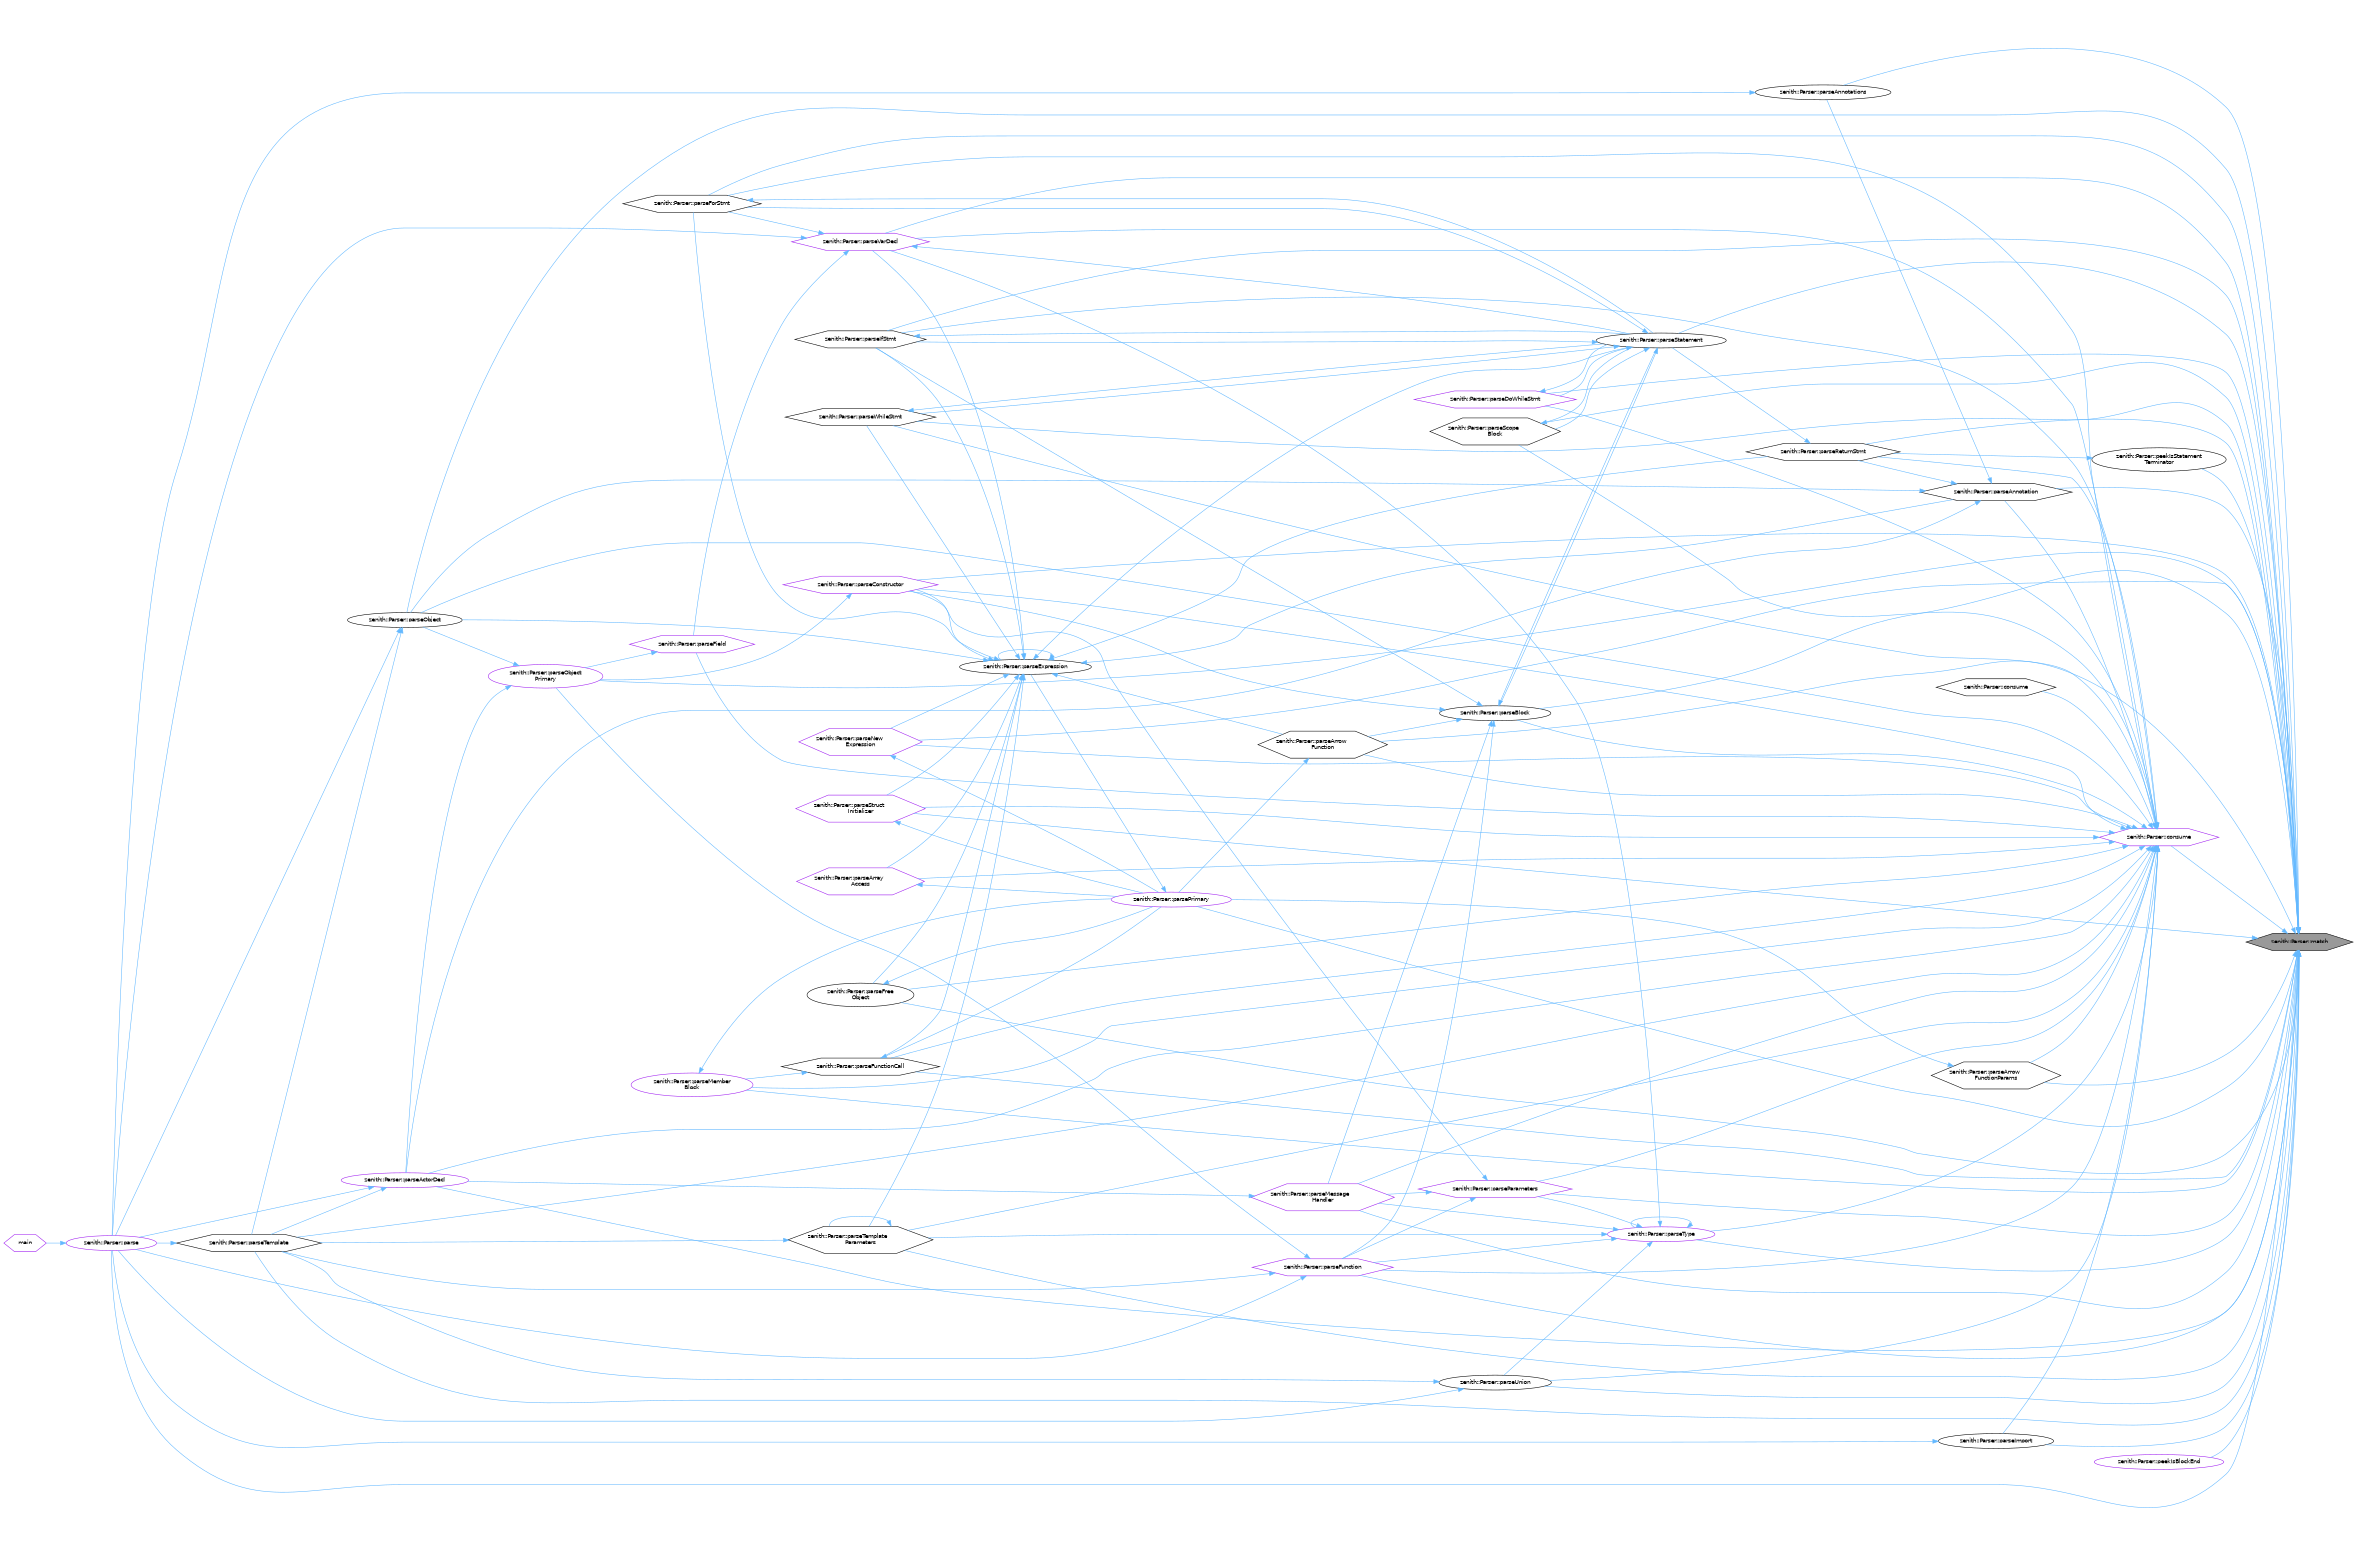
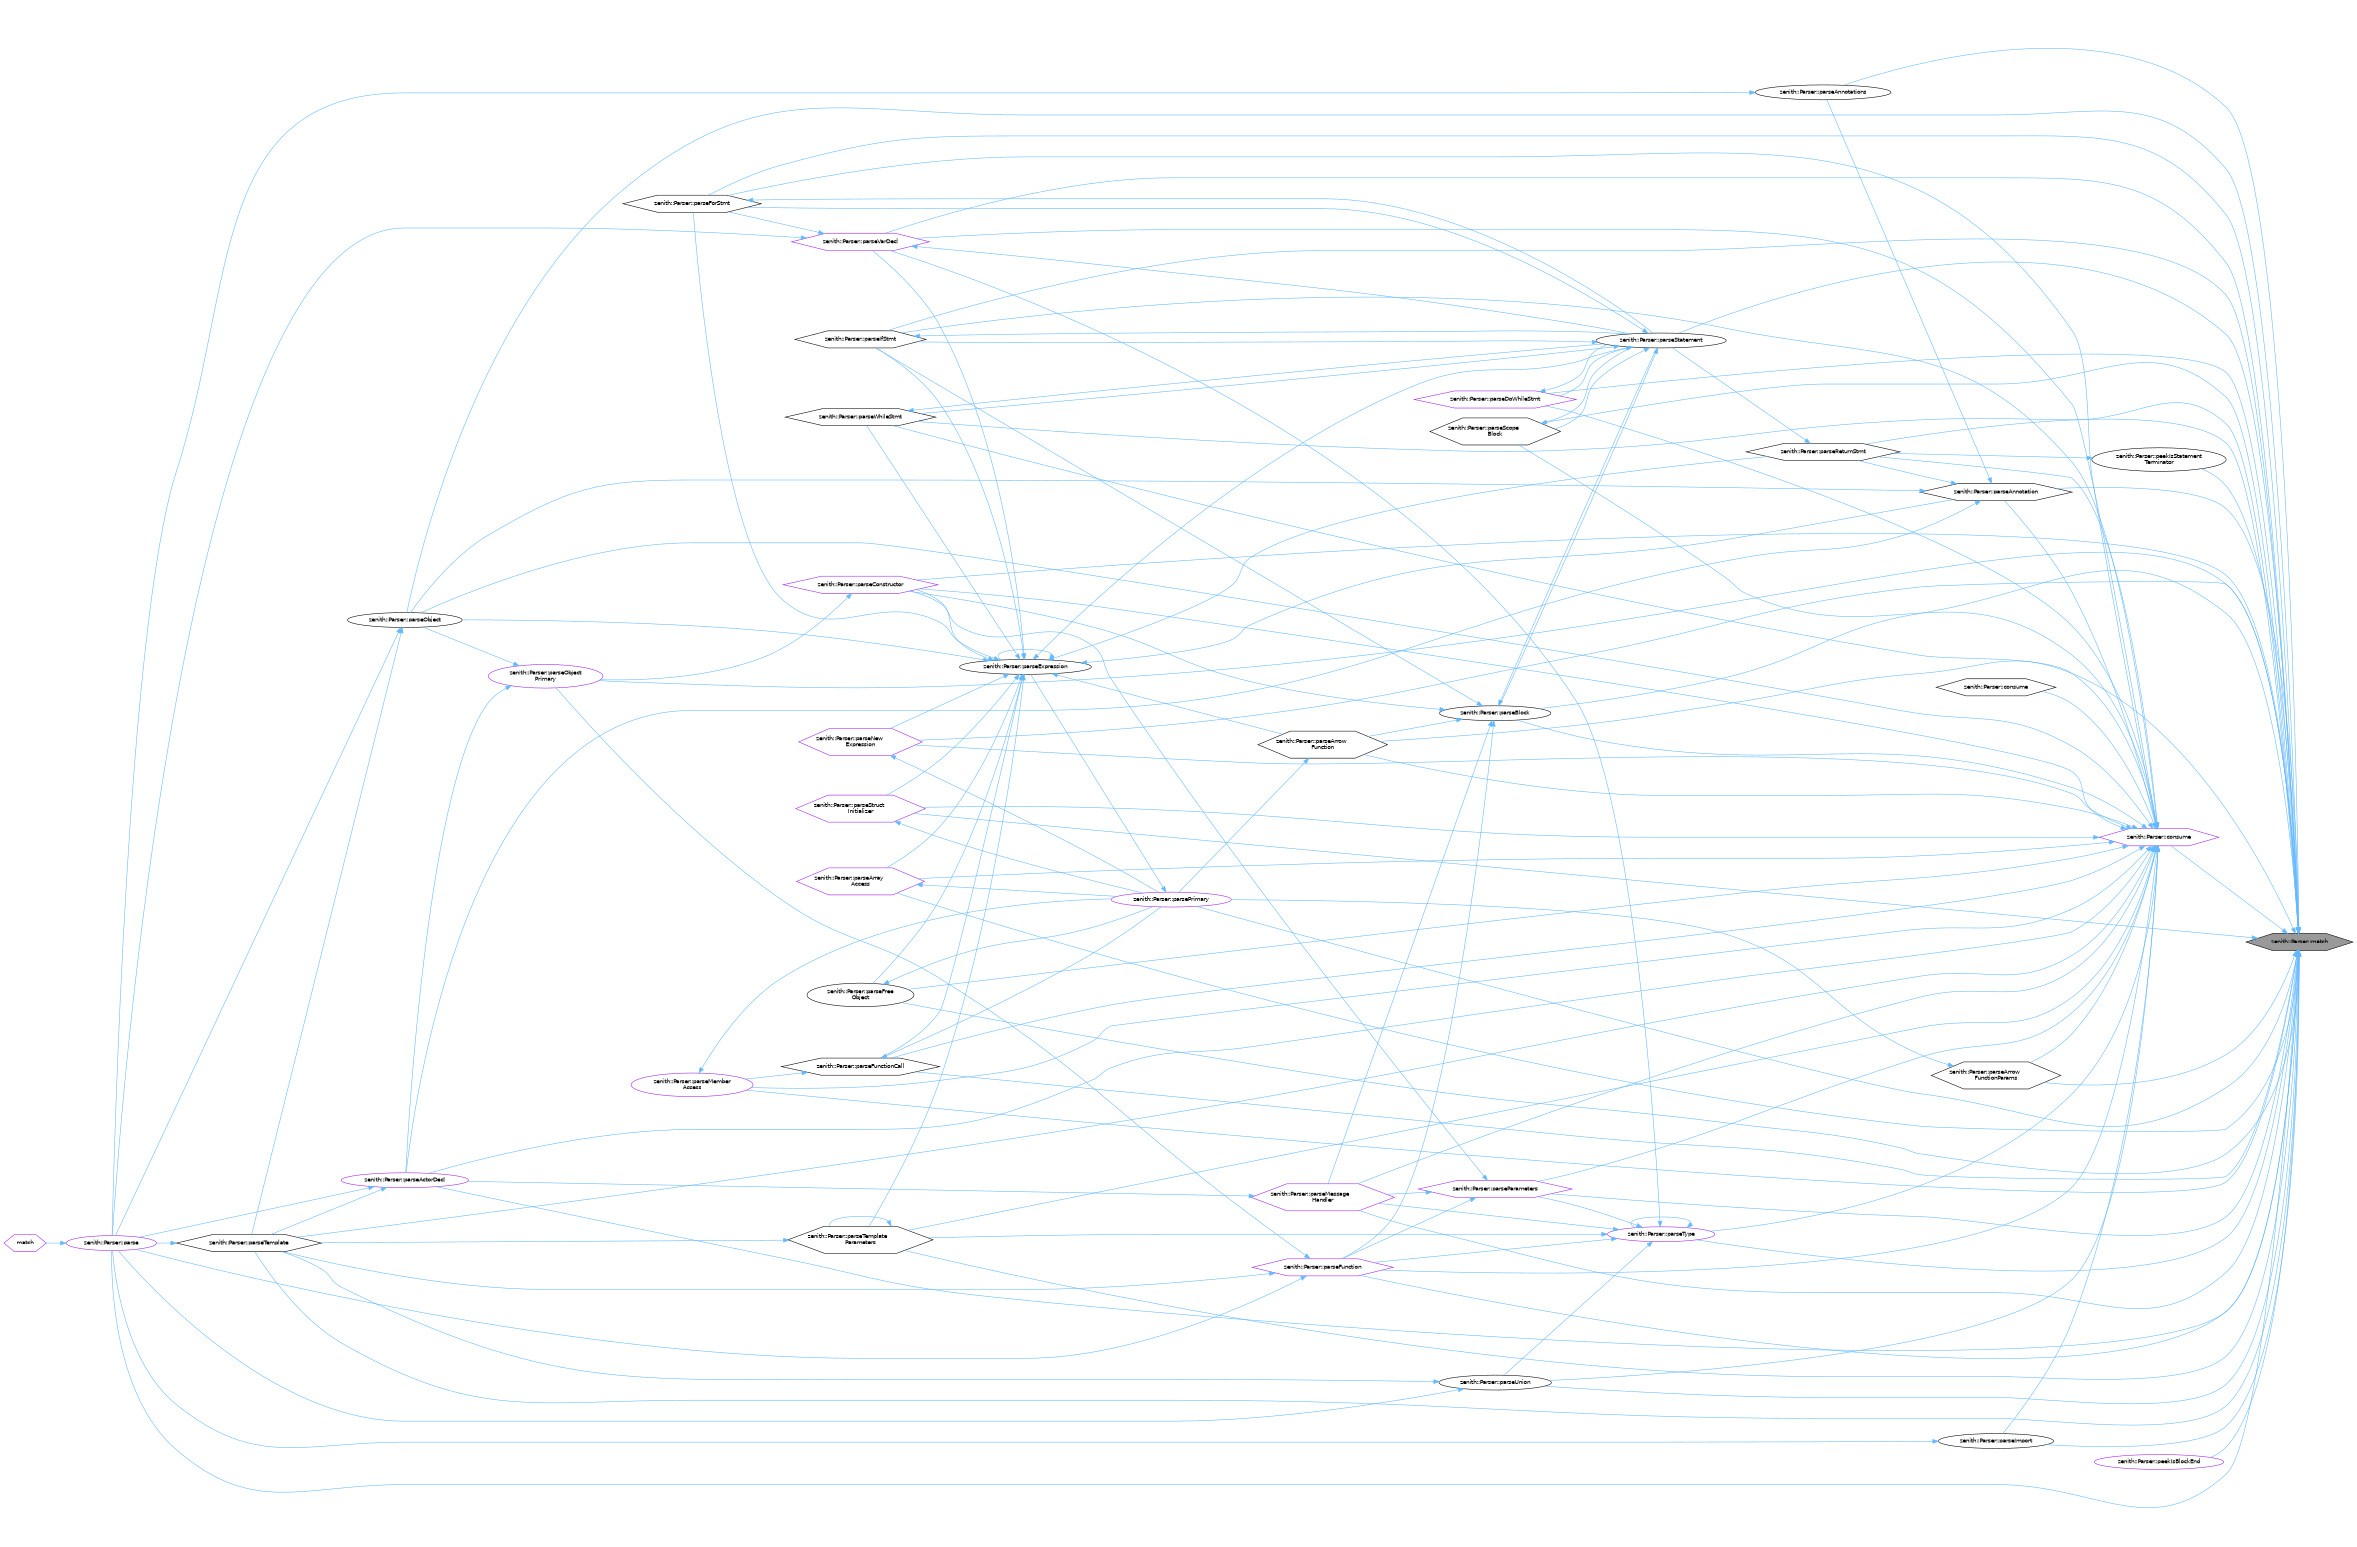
(692, 644) -> none
(692, 1085) -> (692, 1085)
none -> (1685, 1092)
(25, 1243) -> (25, 1243)
